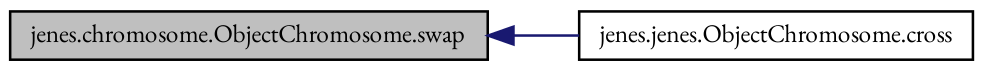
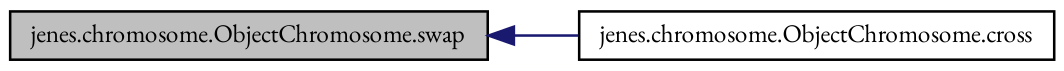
(776, 36) -> (817, 36)
